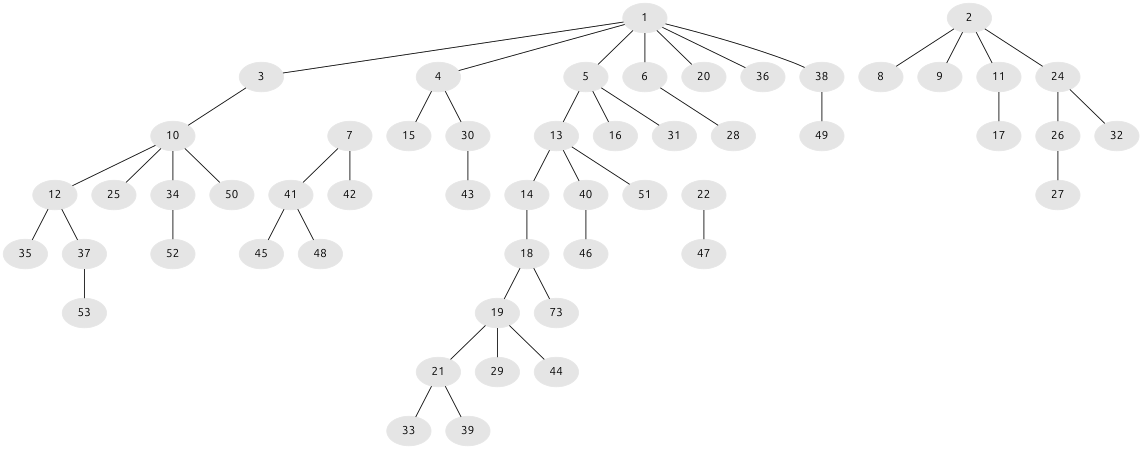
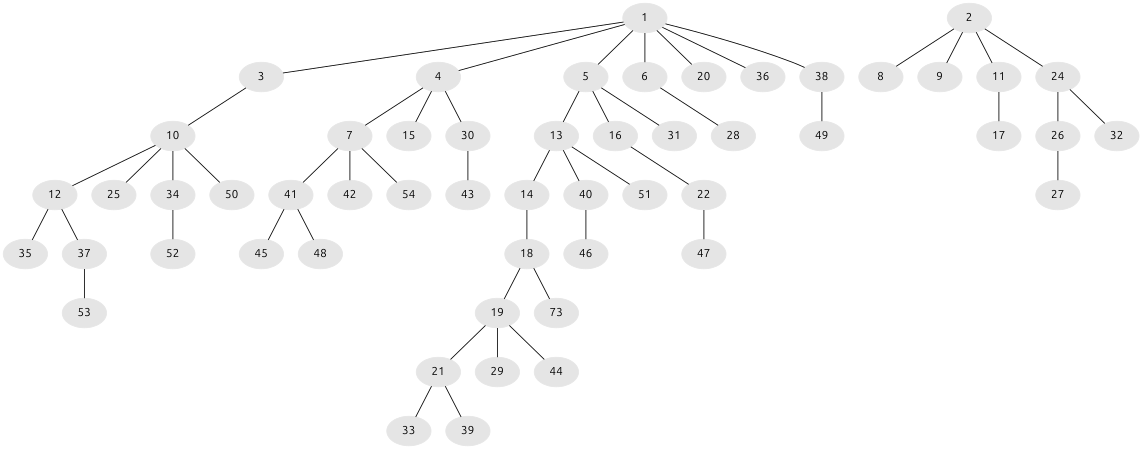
none -> (394, 107)
none -> (660, 166)
none -> (409, 195)
